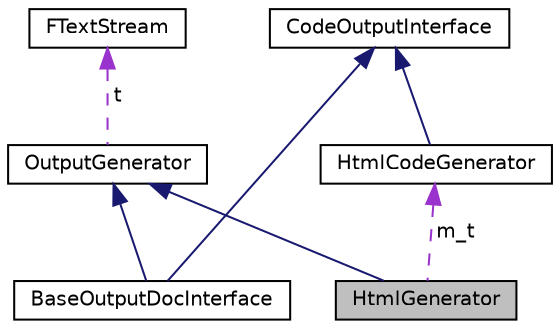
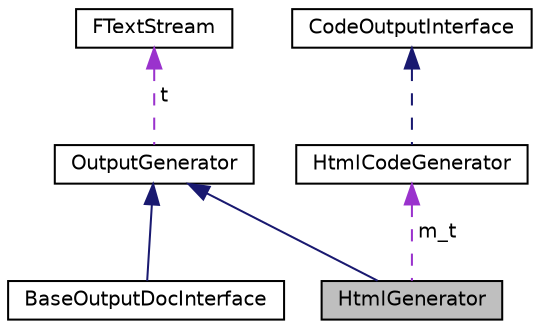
(416, 106) -> (412, 107)
(264, 172) -> none
